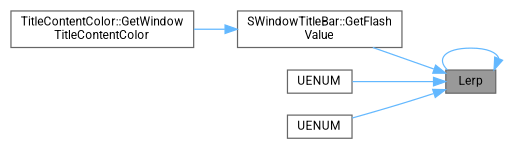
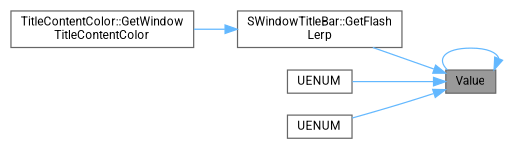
(320, 29) -> (320, 29)
(471, 82) -> (471, 82)
